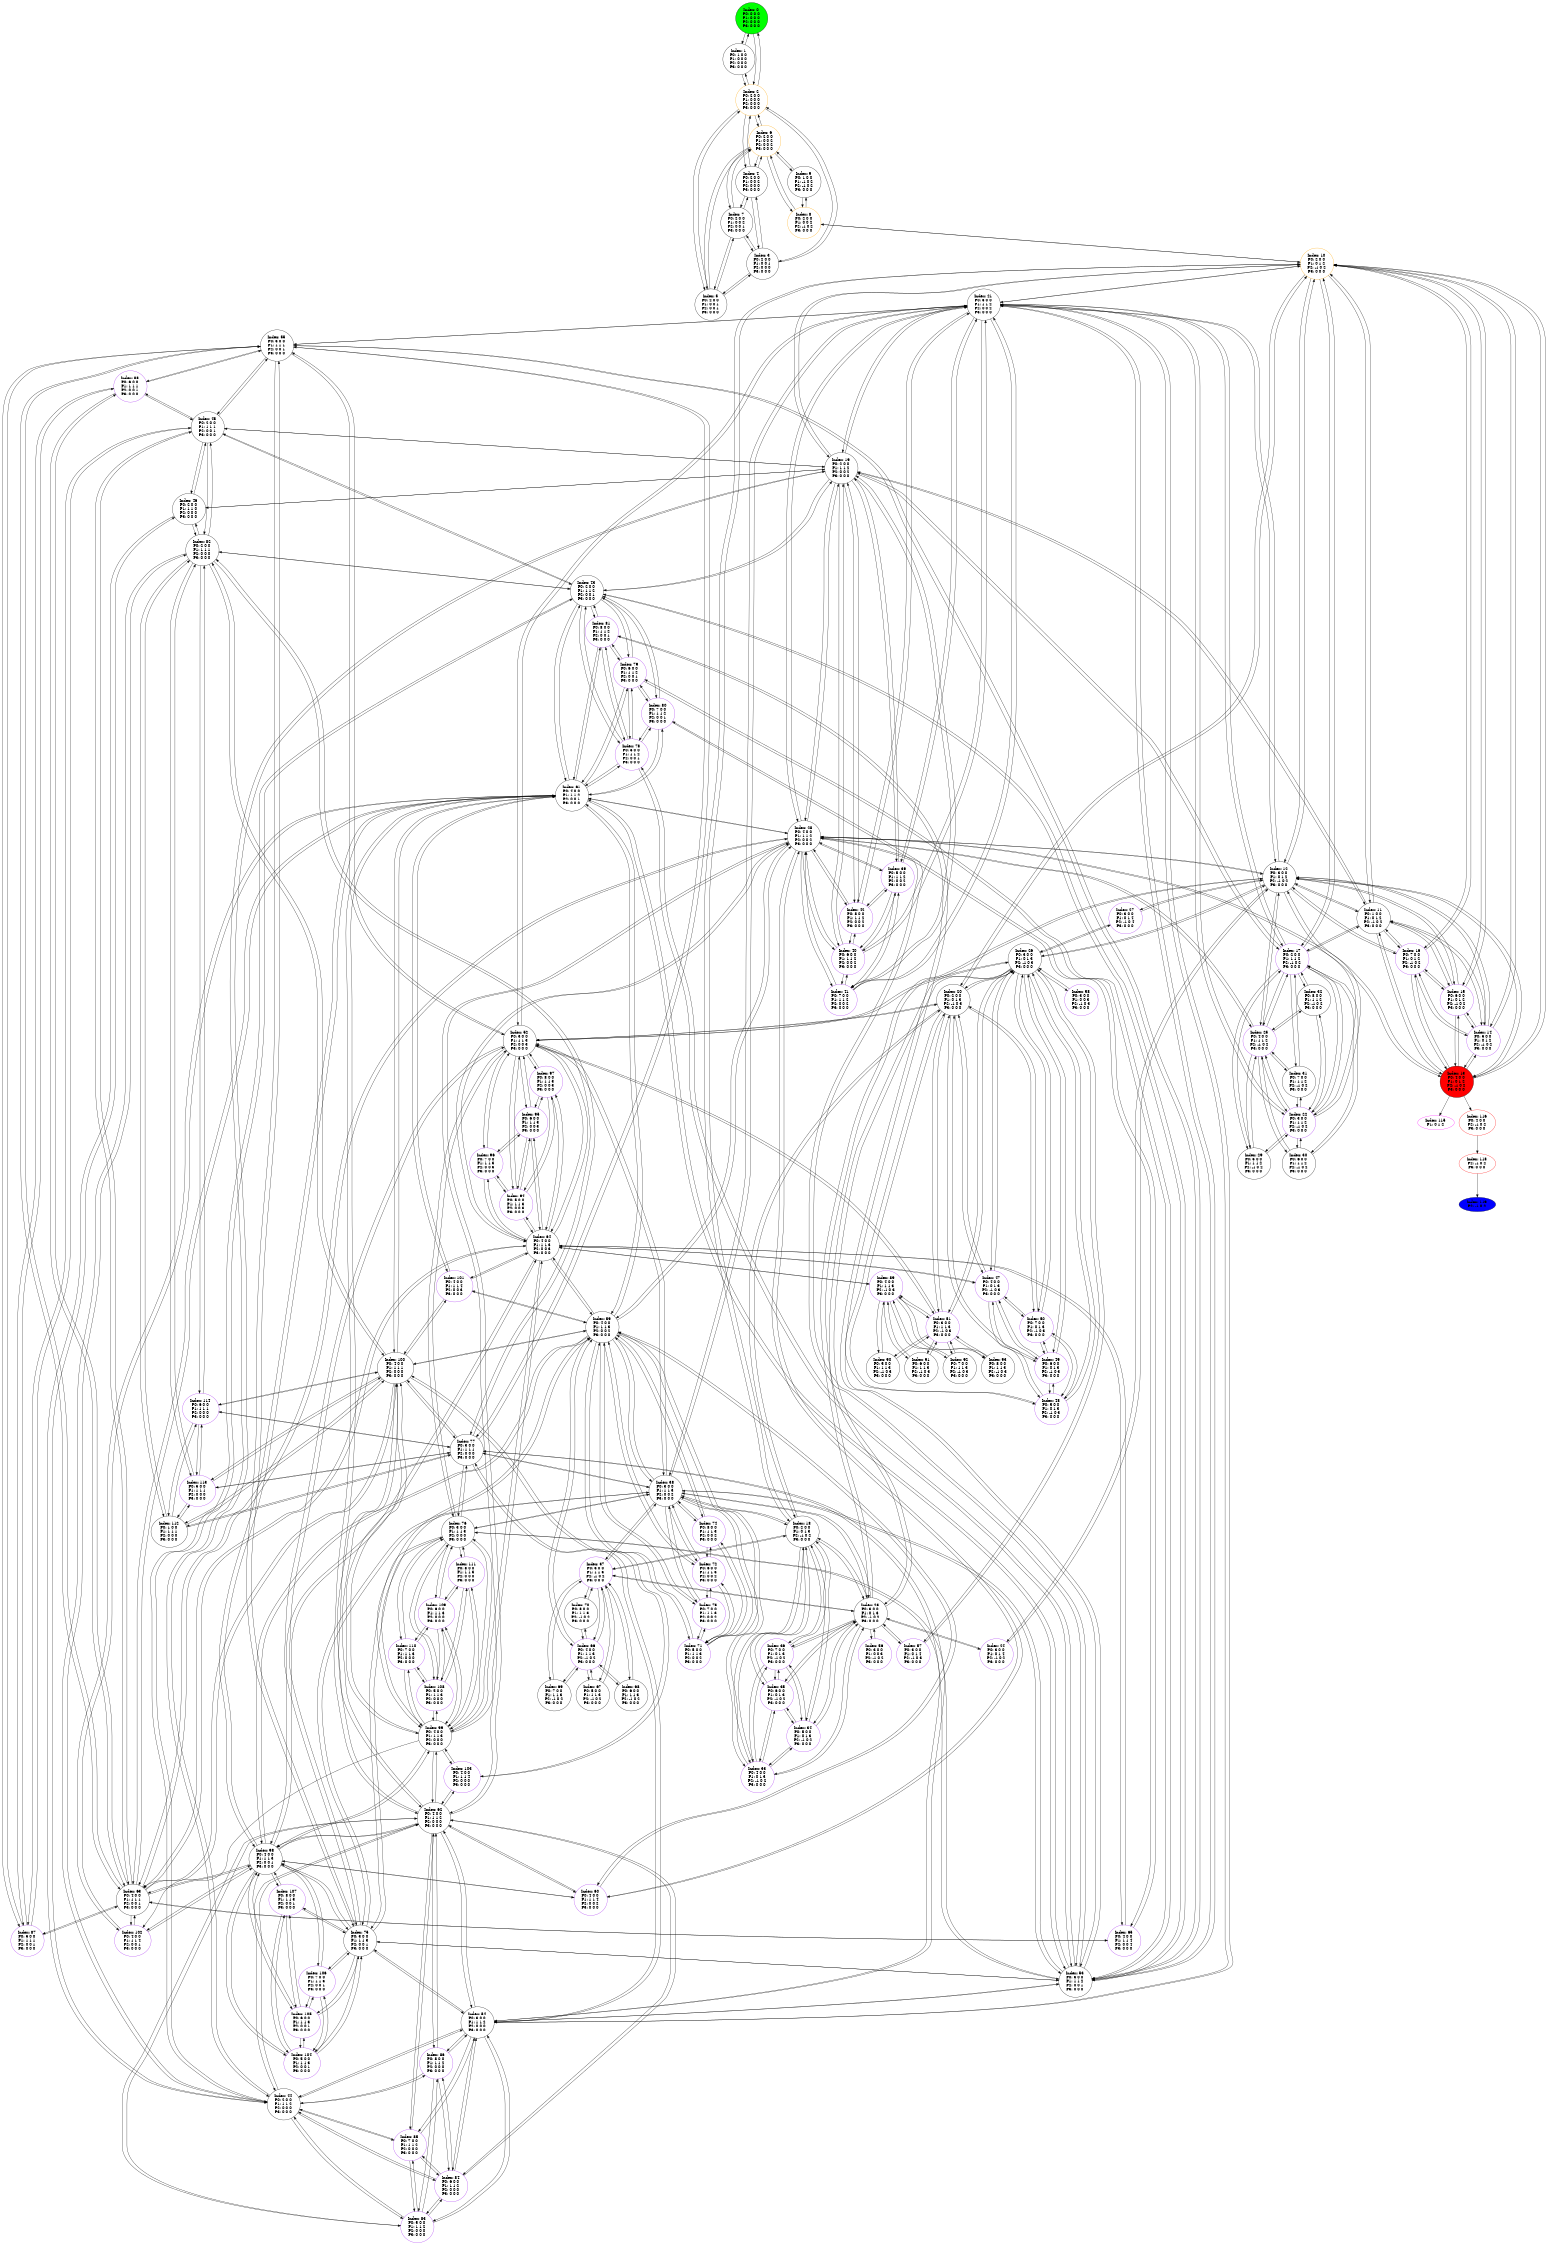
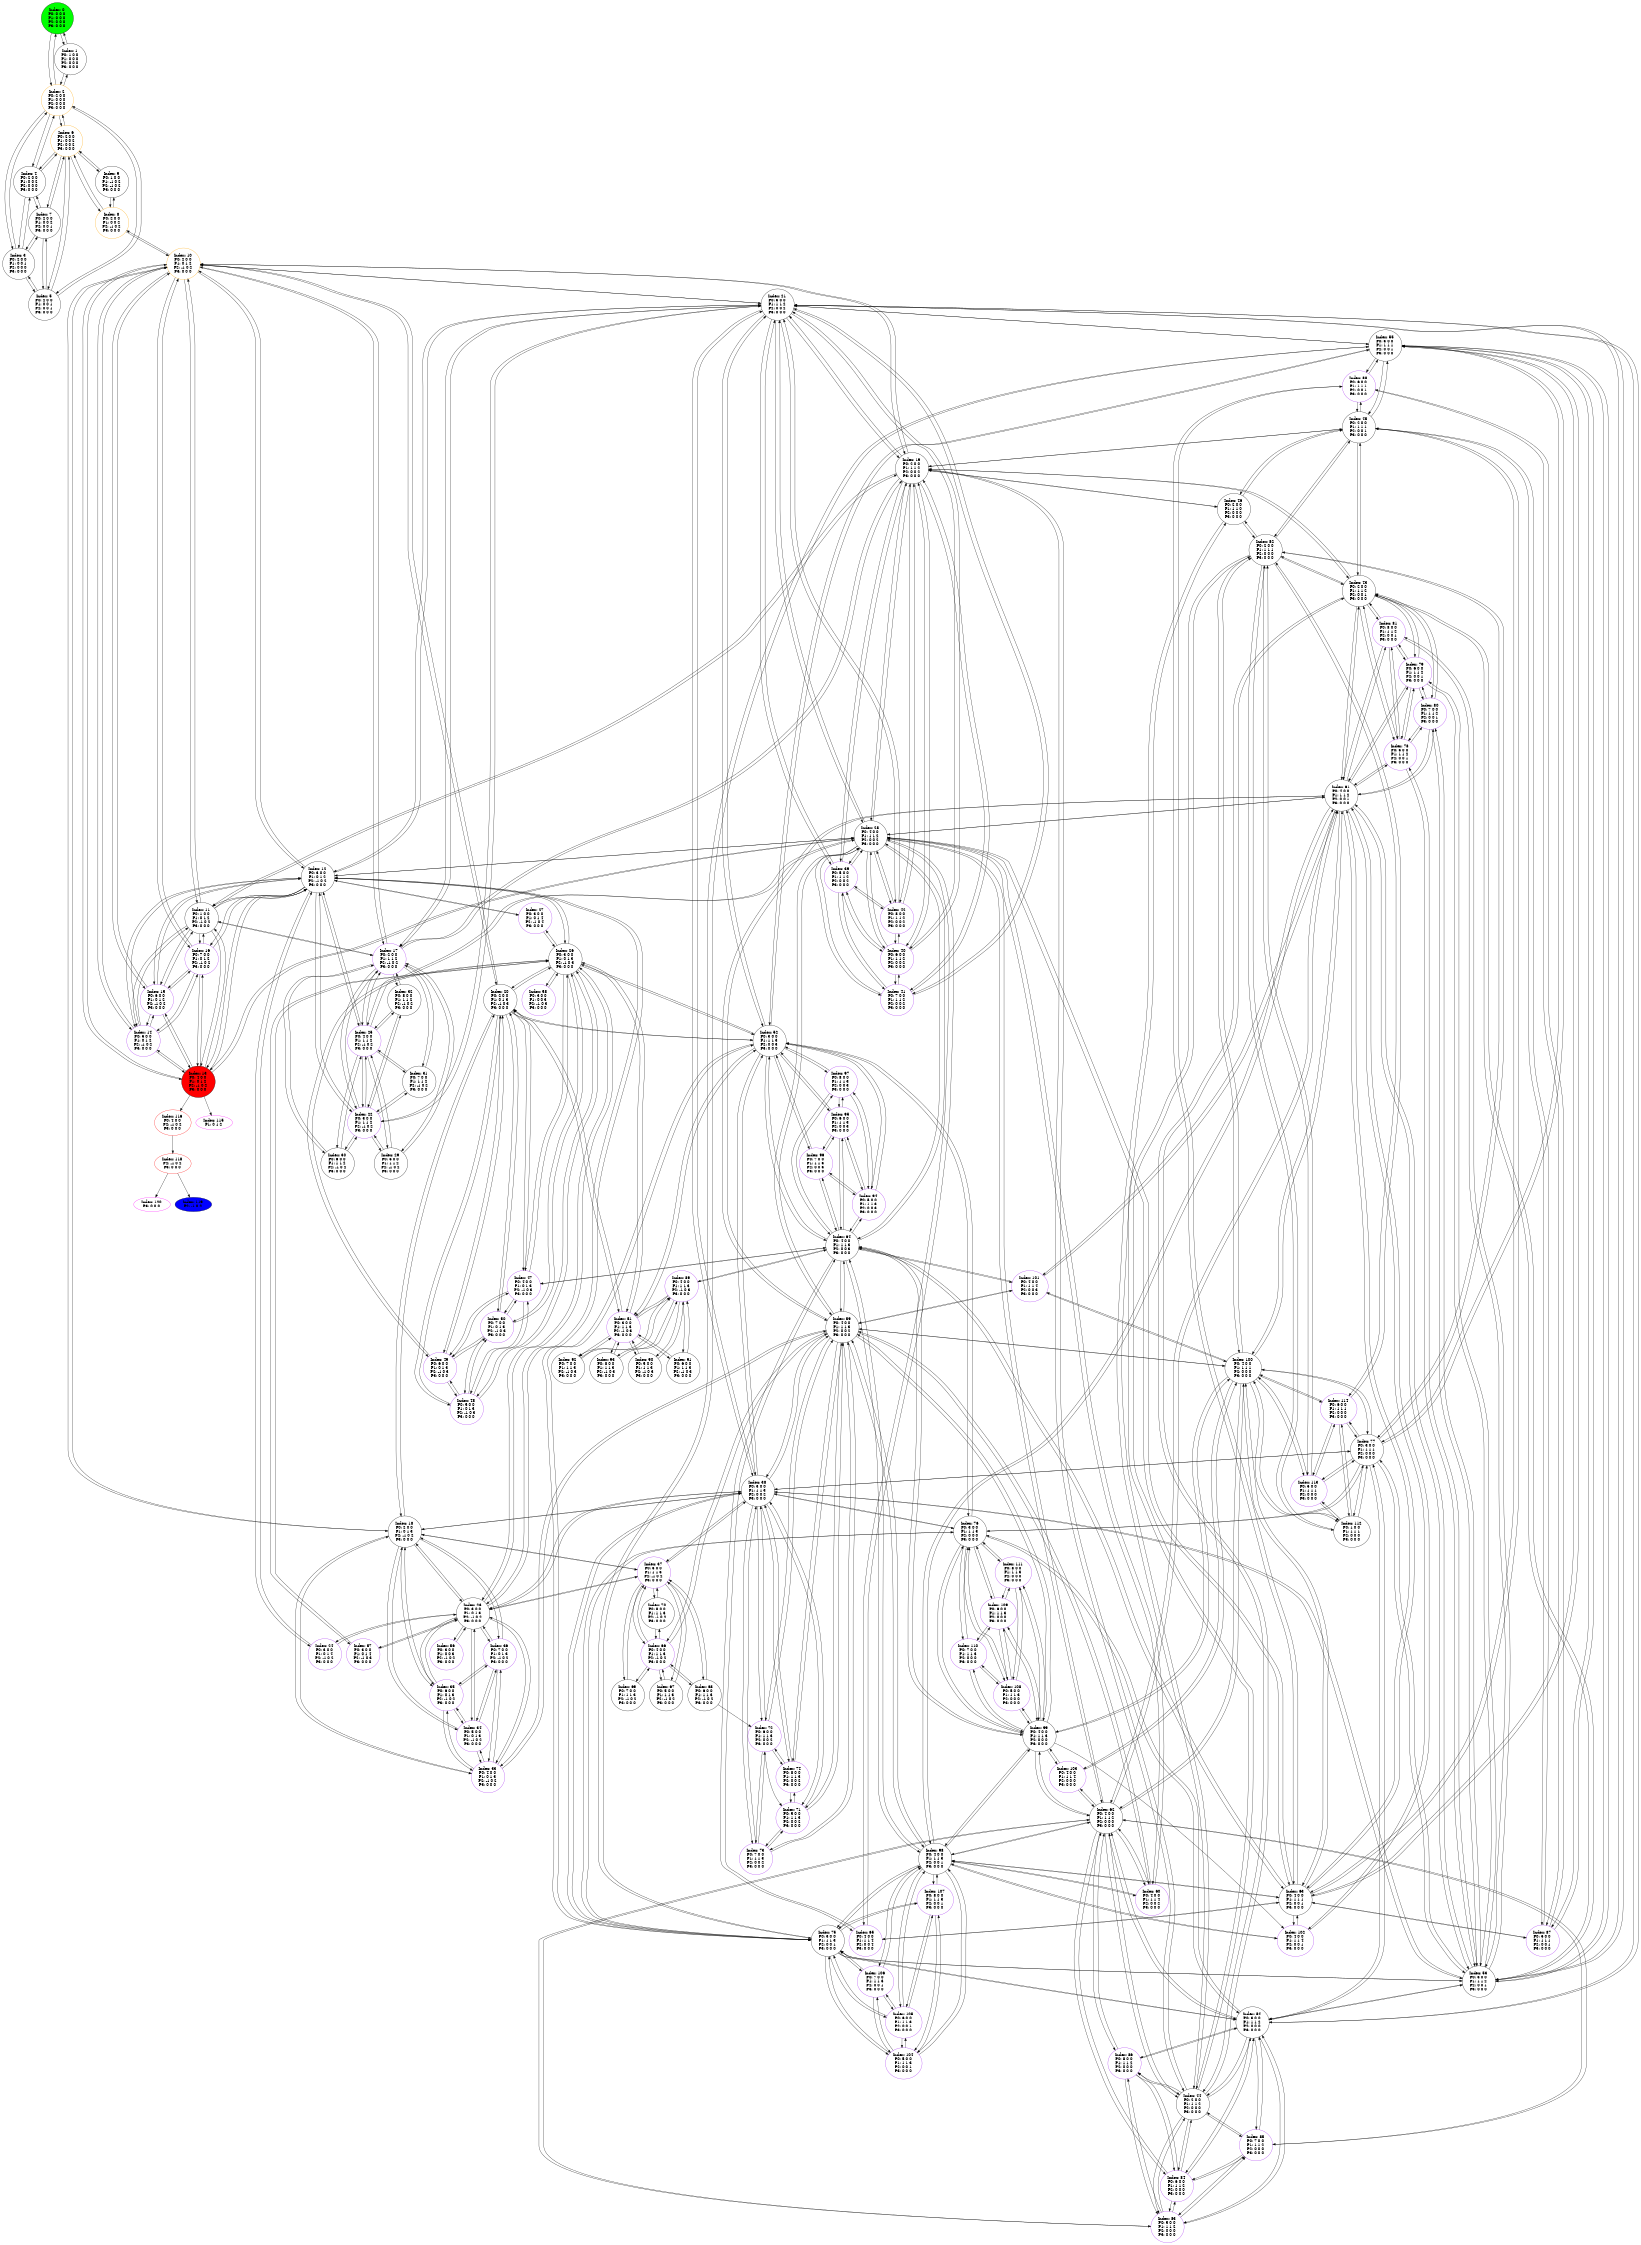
none -> (152, 1204)
(734, 1620) -> (734, 1715)
